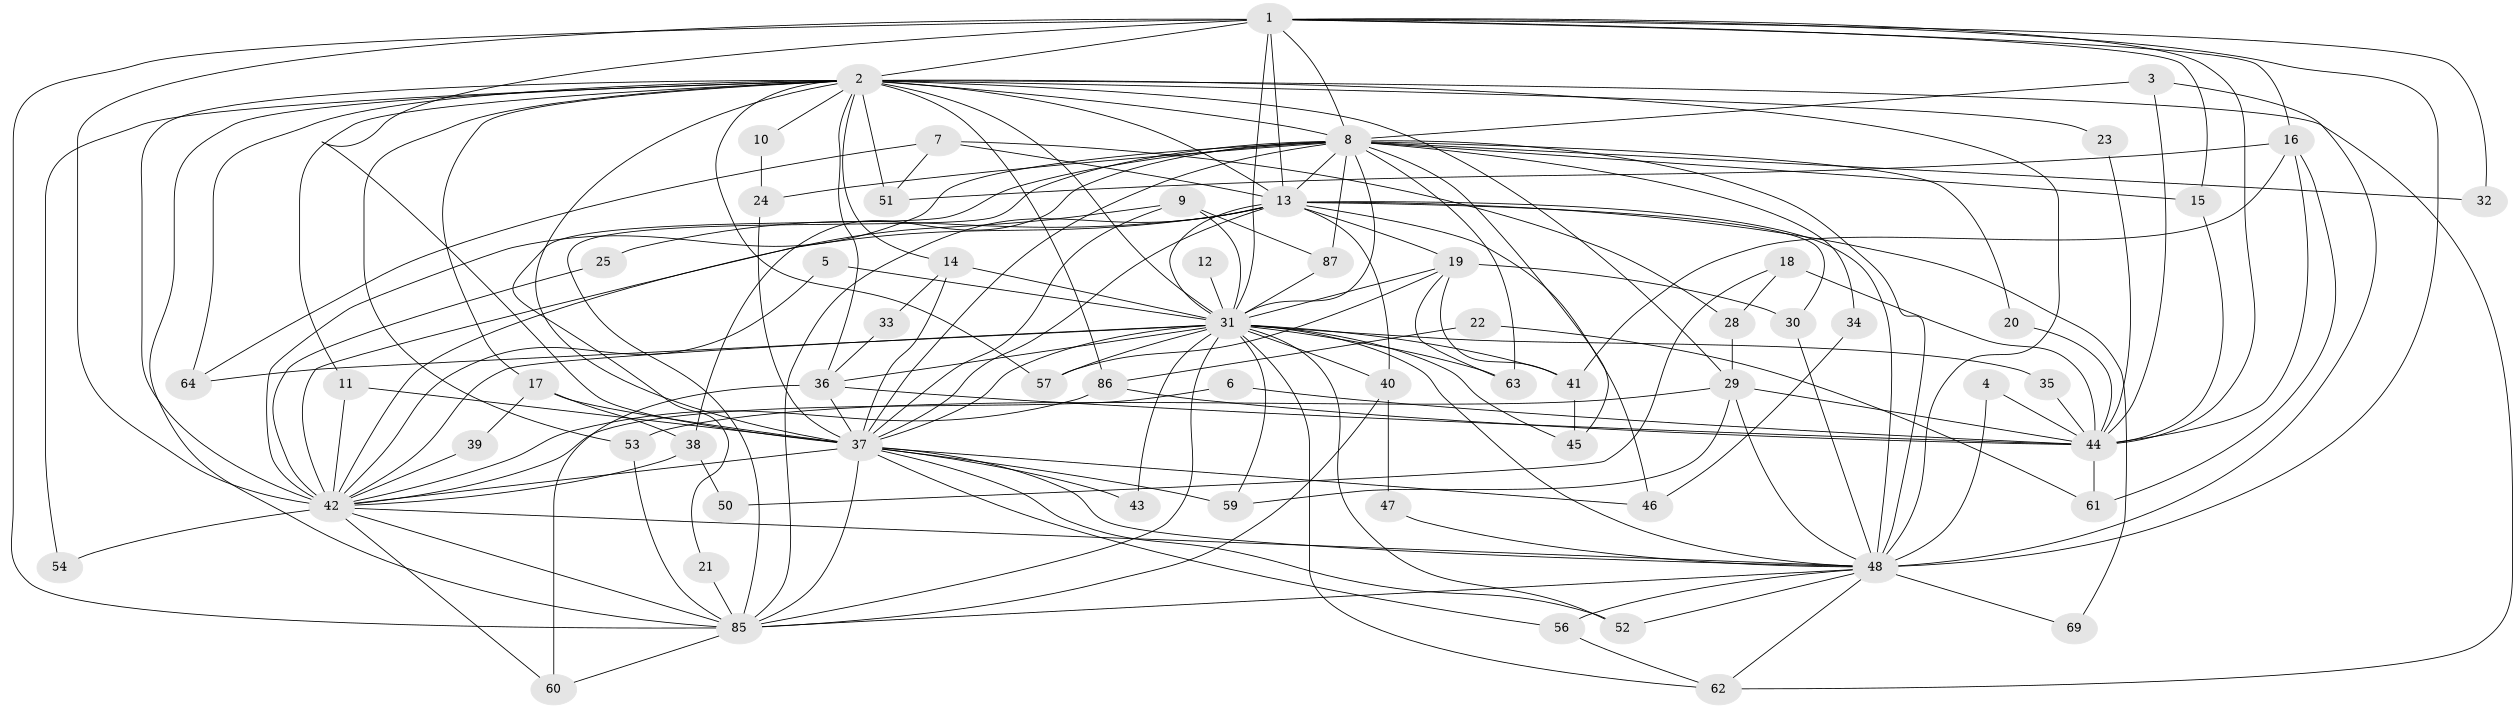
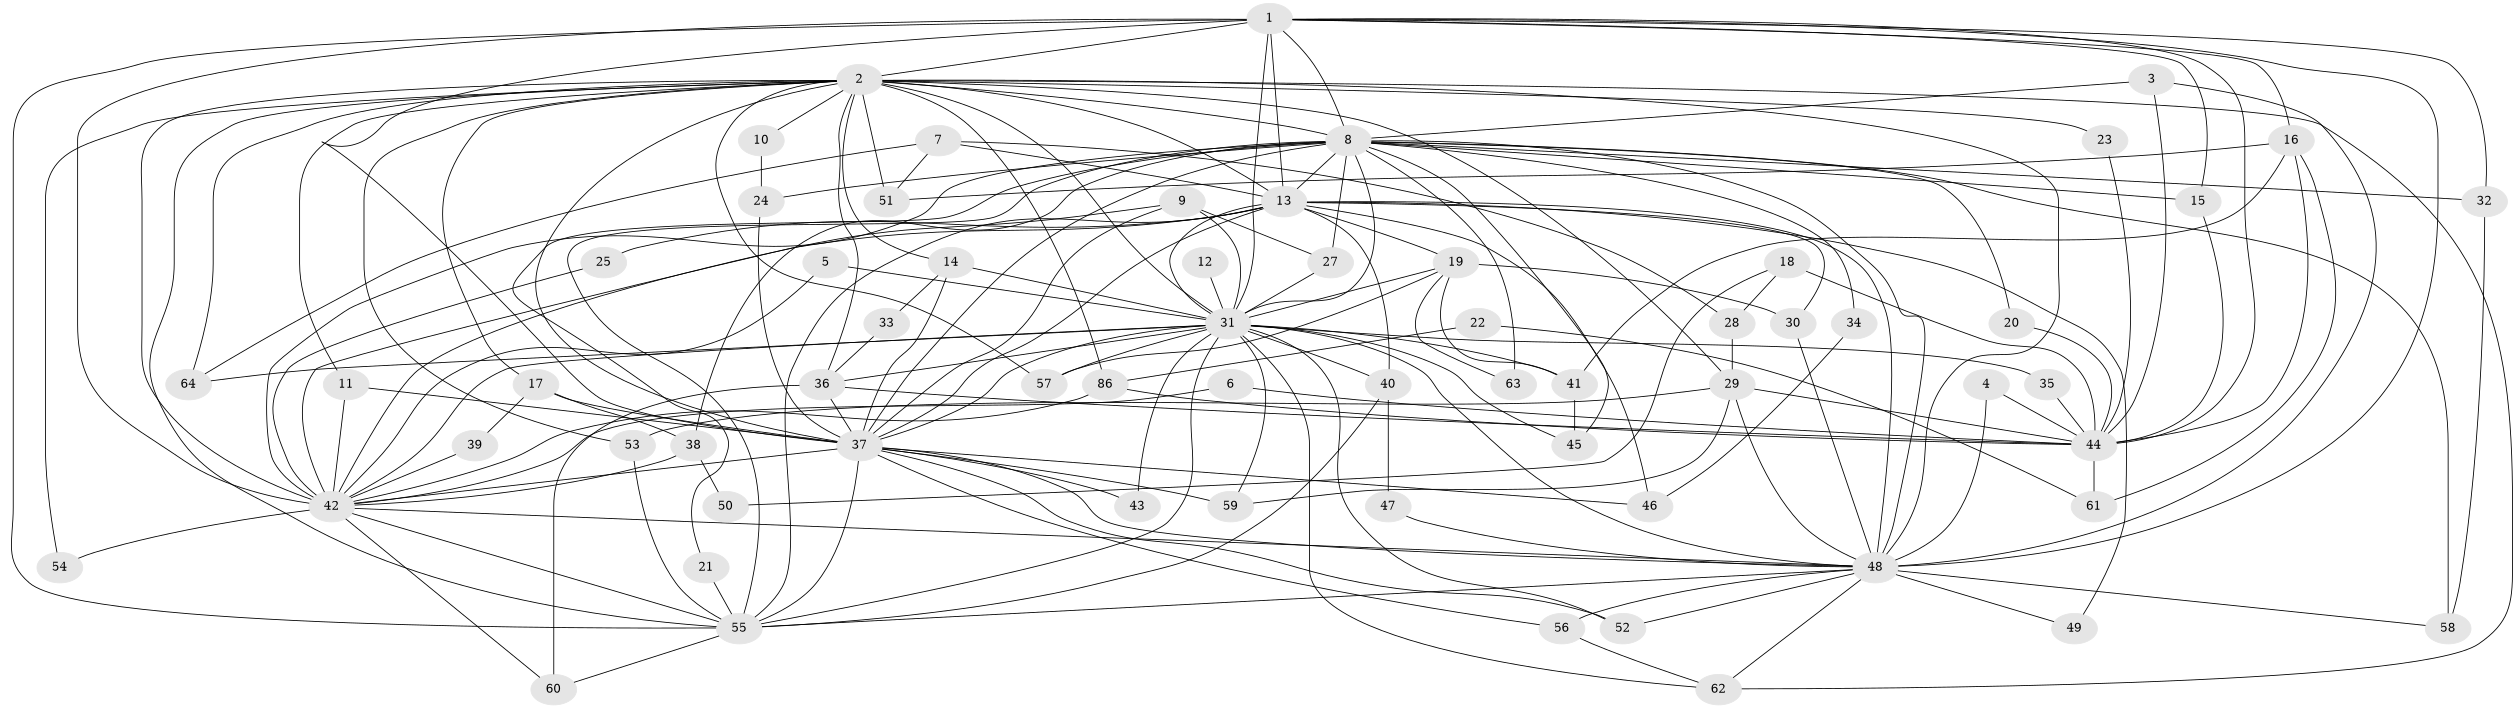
(1331, 263) -> (1331, 263)
(1435, 358) -> none
(739, 629) -> (739, 629)
(2075, 629) -> (2075, 629)
none -> (2448, 629)
